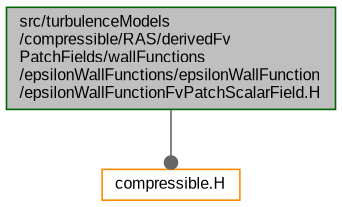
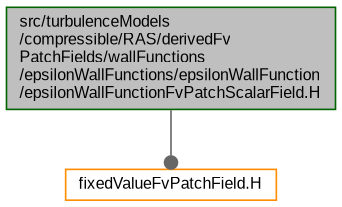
(171, 185) -> (171, 185)
